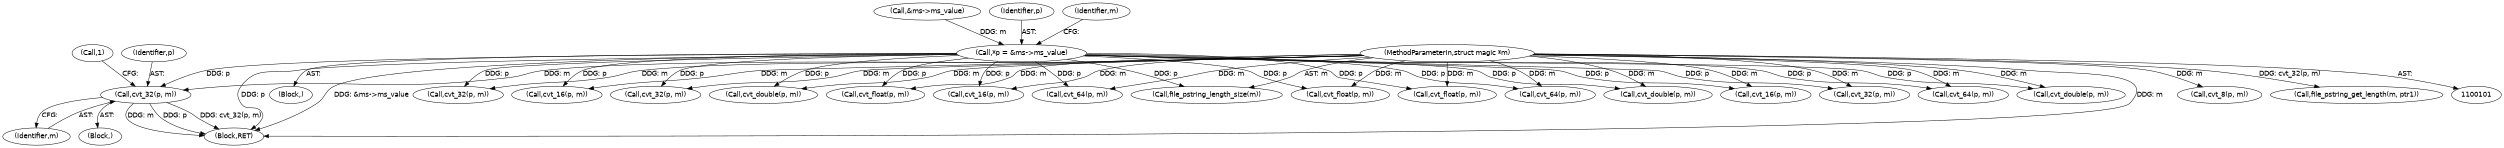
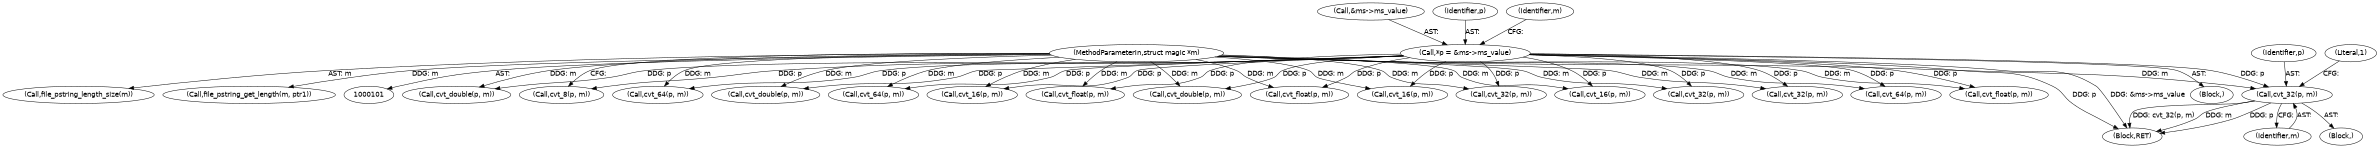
(993, 32) -> (1432, 32)
(93, 53) -> (2351, 53)
(1124, 69) -> (818, 68)
(2190, 74) -> (599, 74)
(2290, 74) -> (425, 74)
(2476, 95) -> (369, 95)
(1512, 130) -> none
